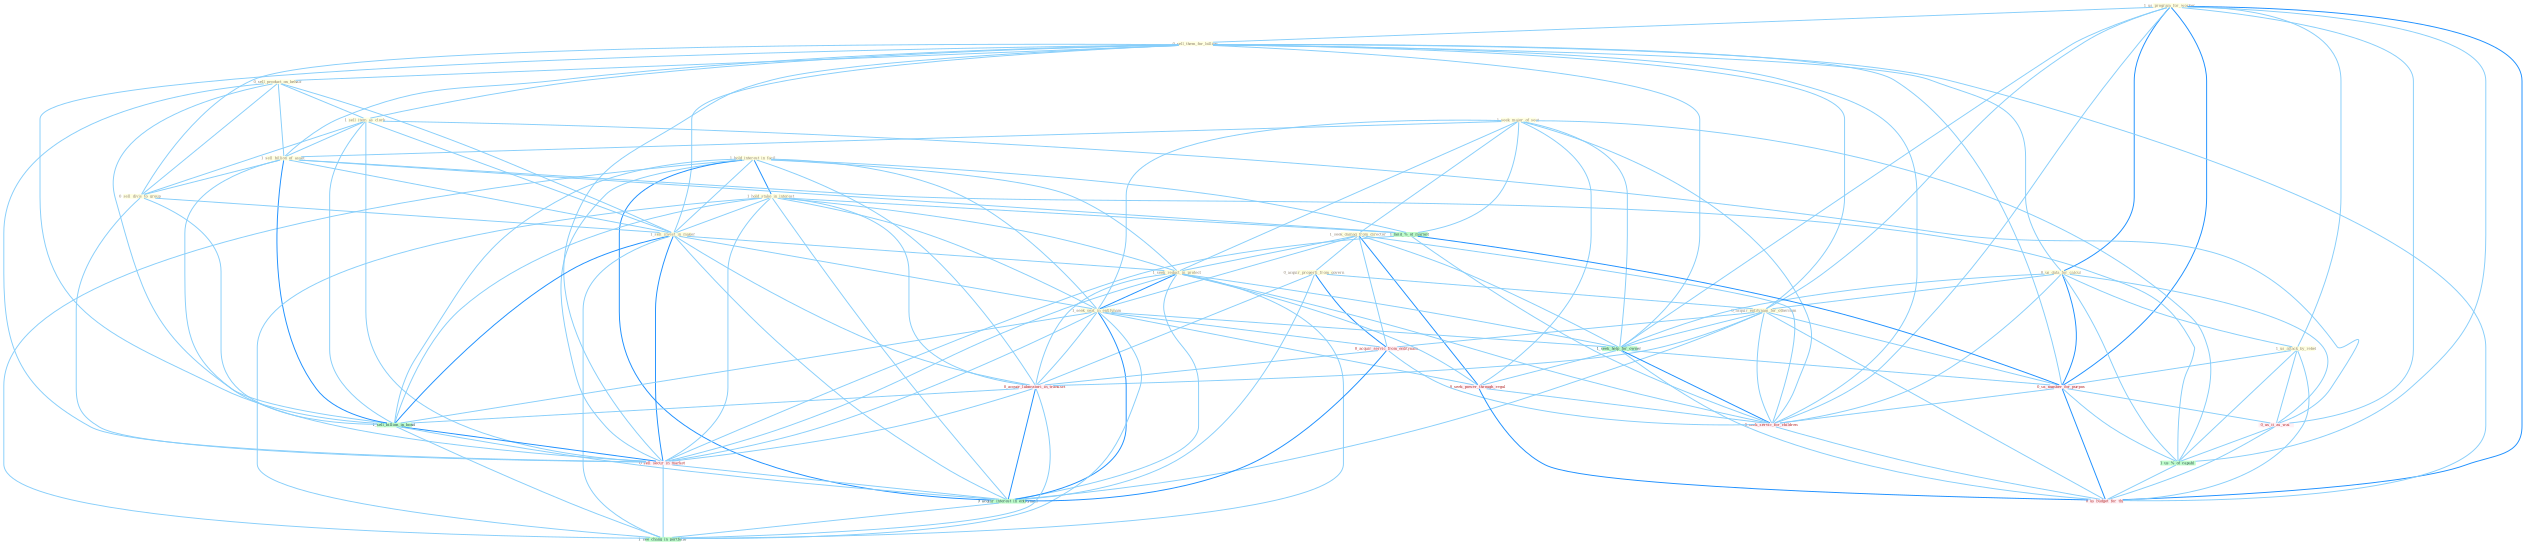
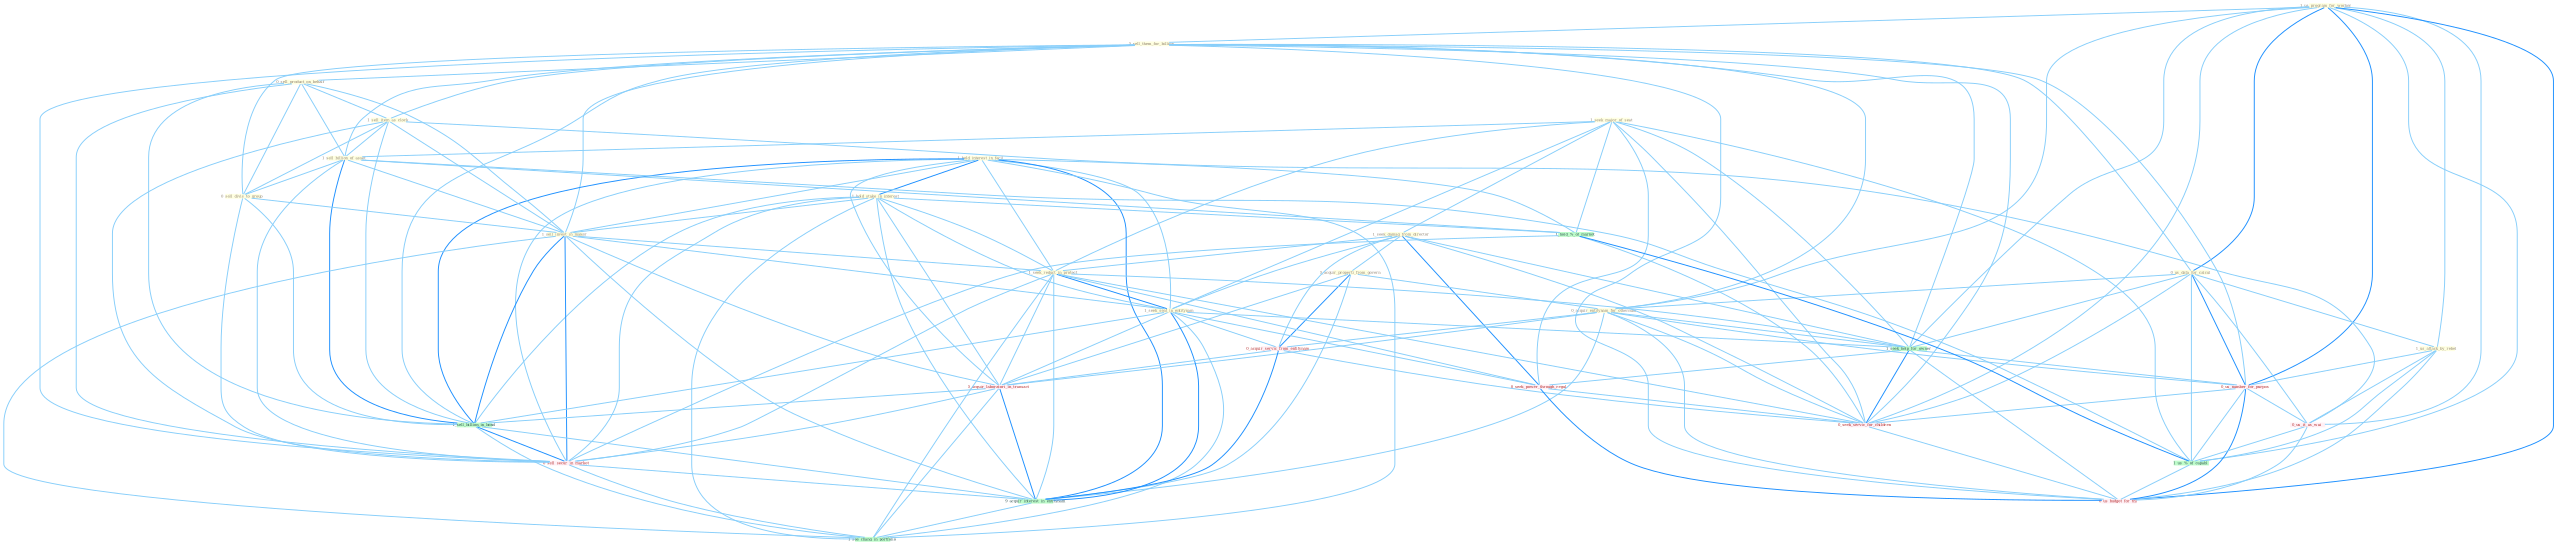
(536, 214) -> (605, 183)
(1824, 309) -> (1876, 325)
(888, 404) -> none
